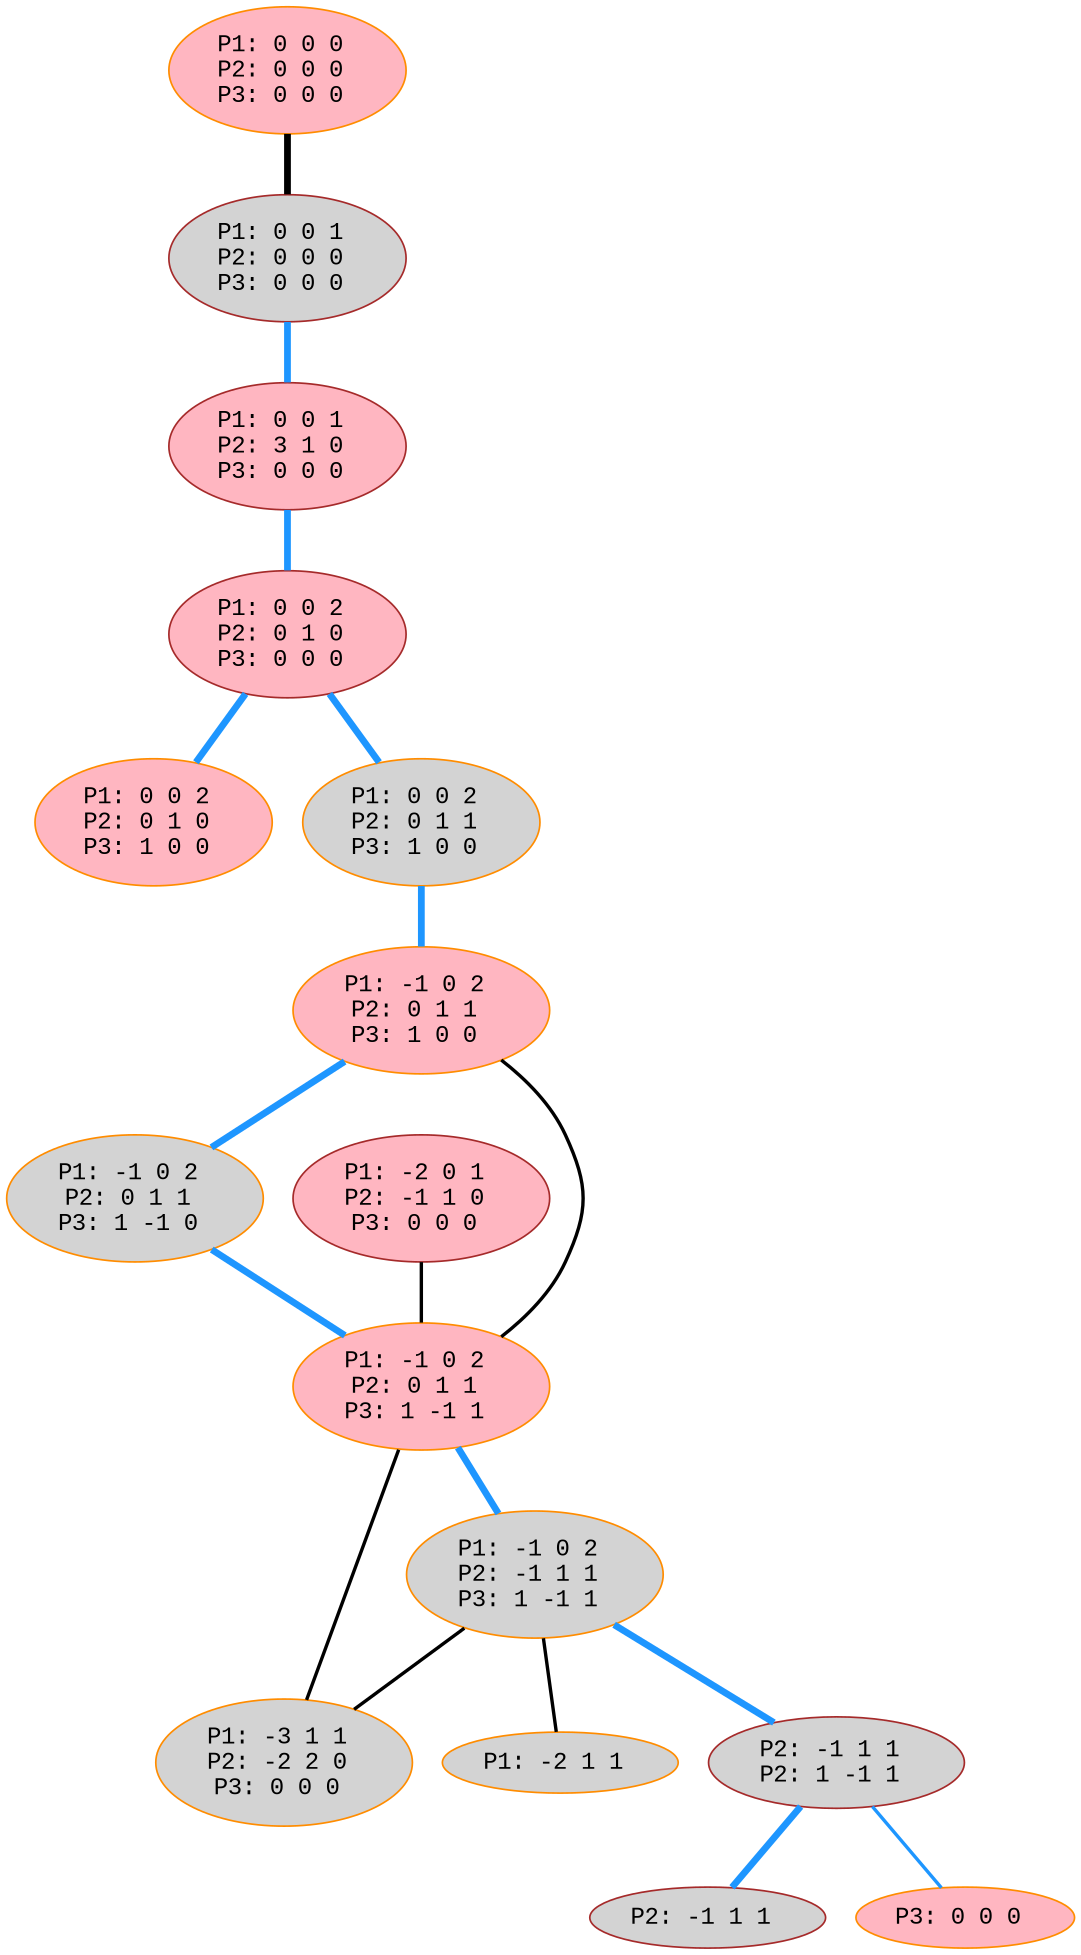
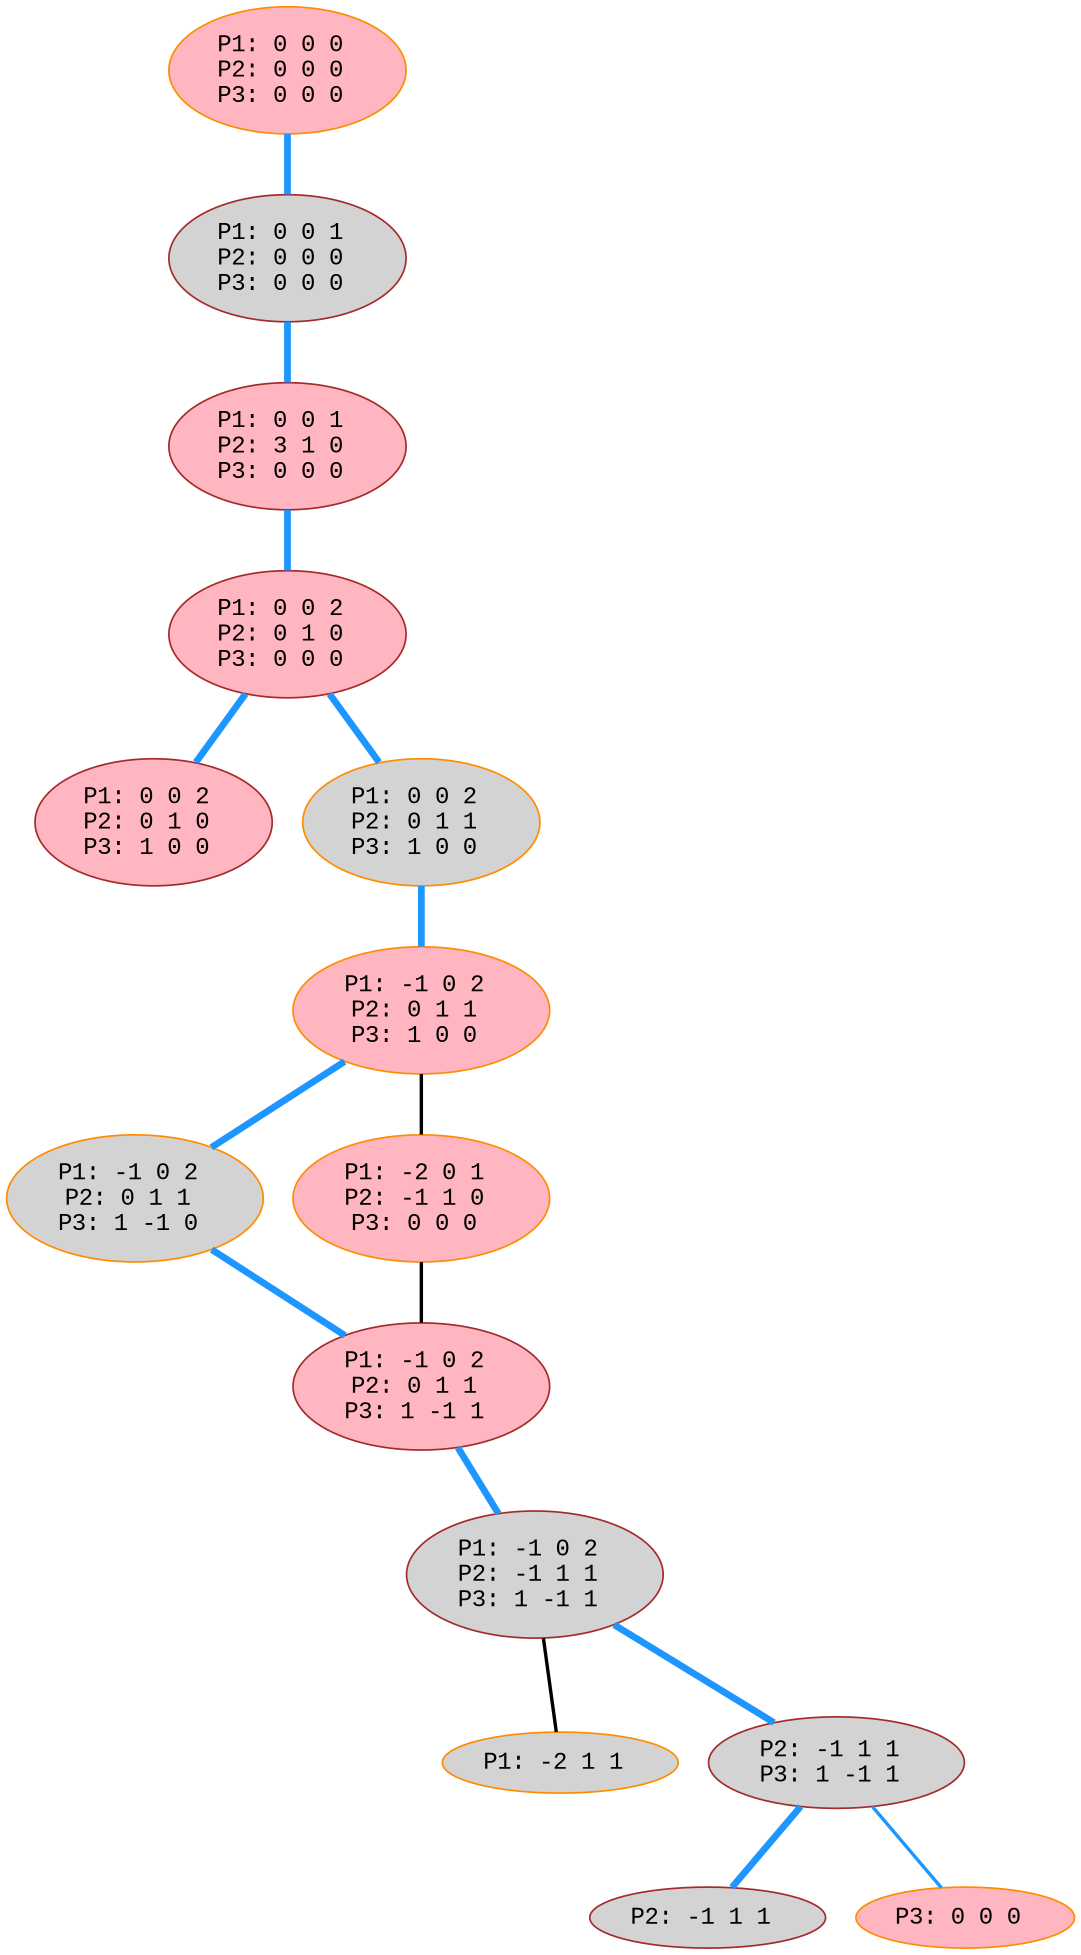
(287, 164) -> (287, 164)
(154, 822) -> (154, 822)
(421, 1198) -> (421, 1198)
(583, 1198) -> (421, 1104)
(421, 1386) -> (421, 1386)
(535, 1575) -> (535, 1575)
(284, 1763) -> none
(836, 1763) -> (836, 1763)
